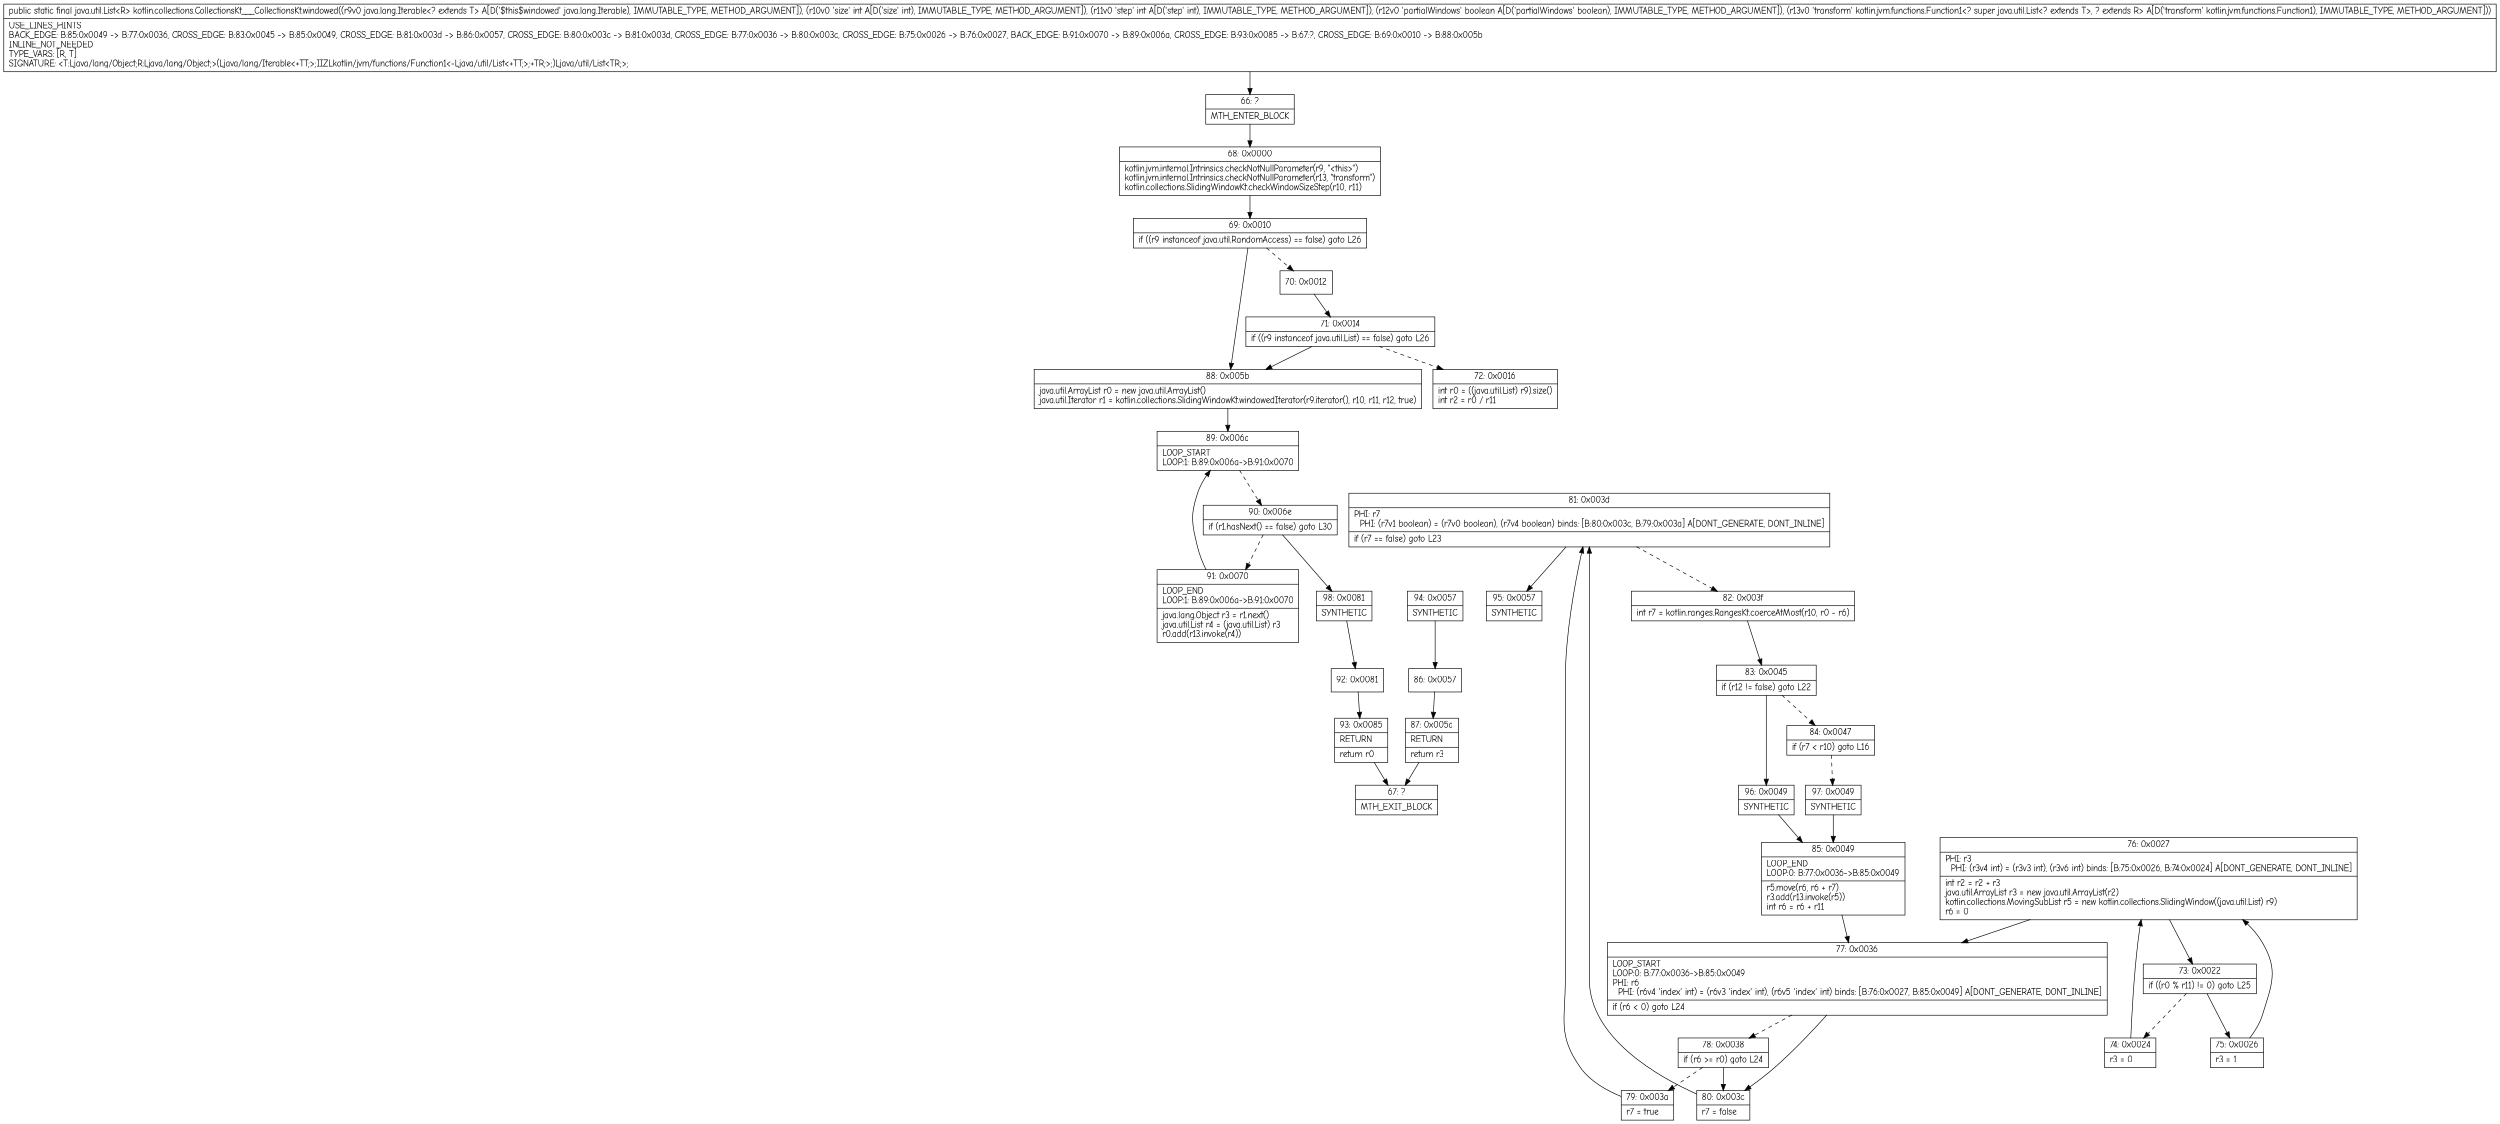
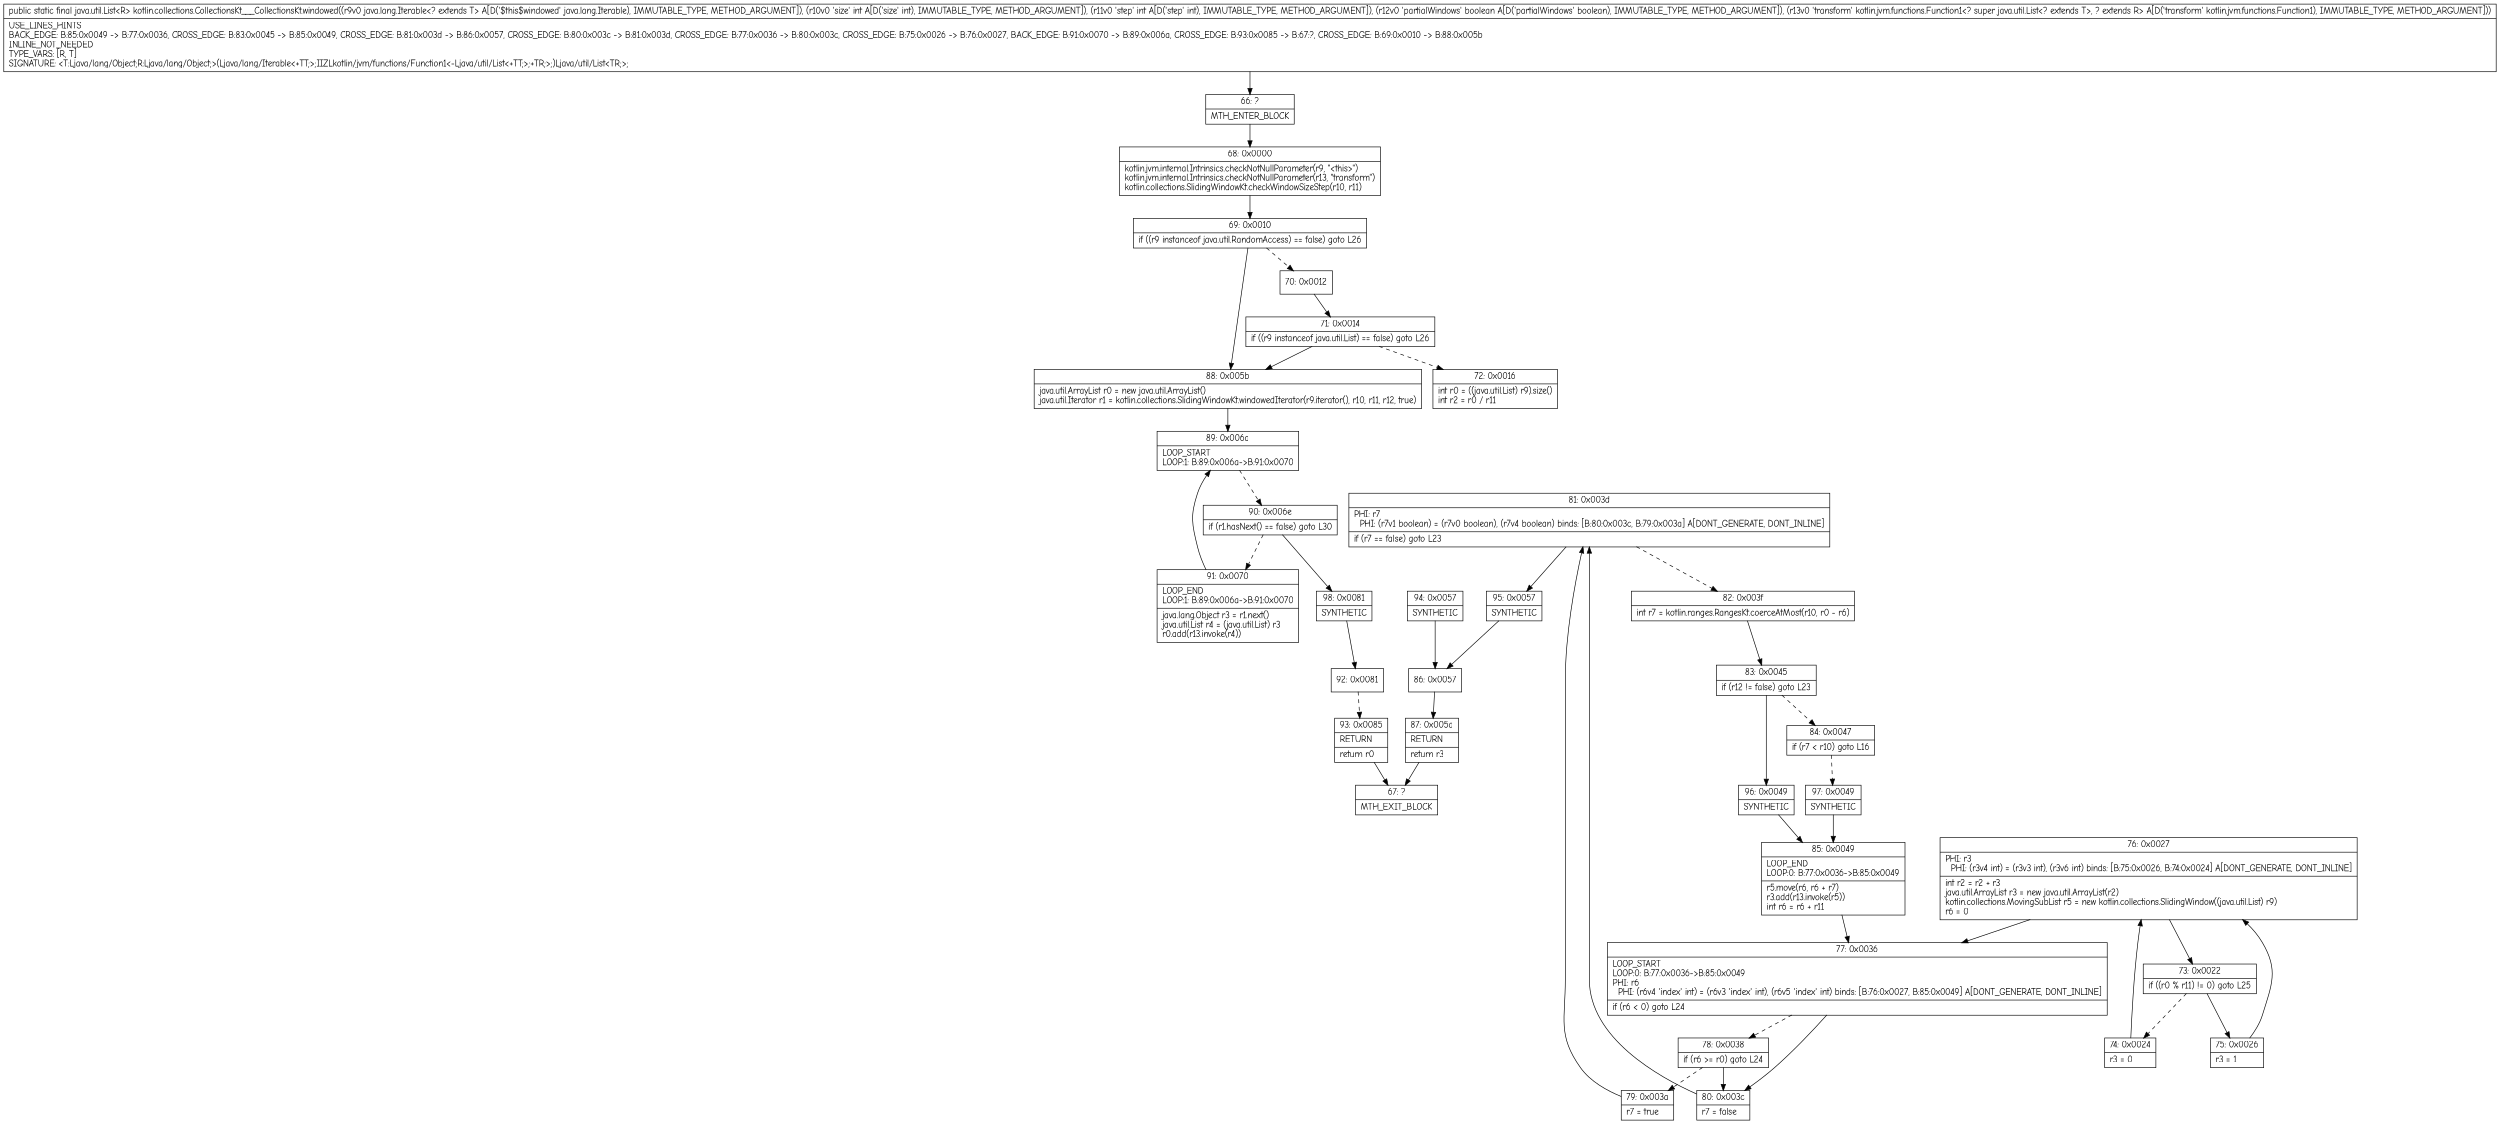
none -> (1475, 643)
(1766, 688) -> (1766, 688)
(1359, 702) -> (1359, 702)
